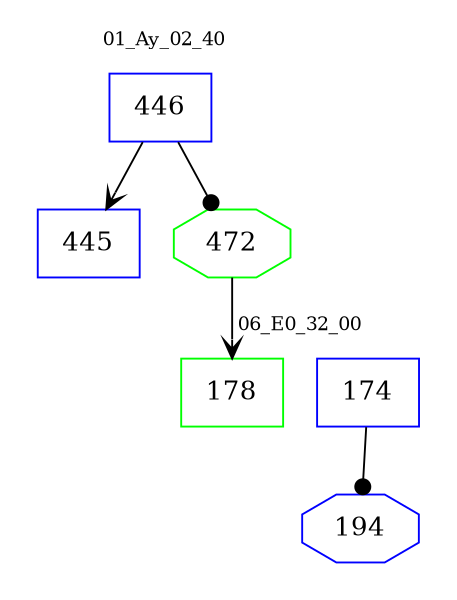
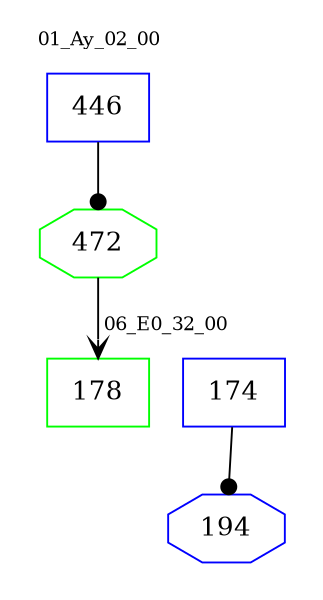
(164, 41) -> (99, 41)
(89, 243) -> none
